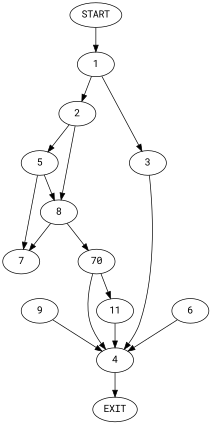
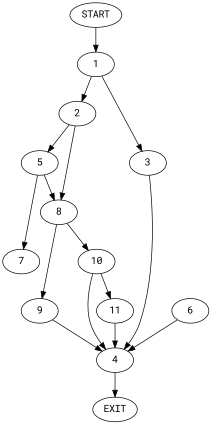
(42, 234) -> (50, 258)
(97, 262) -> (97, 262)
